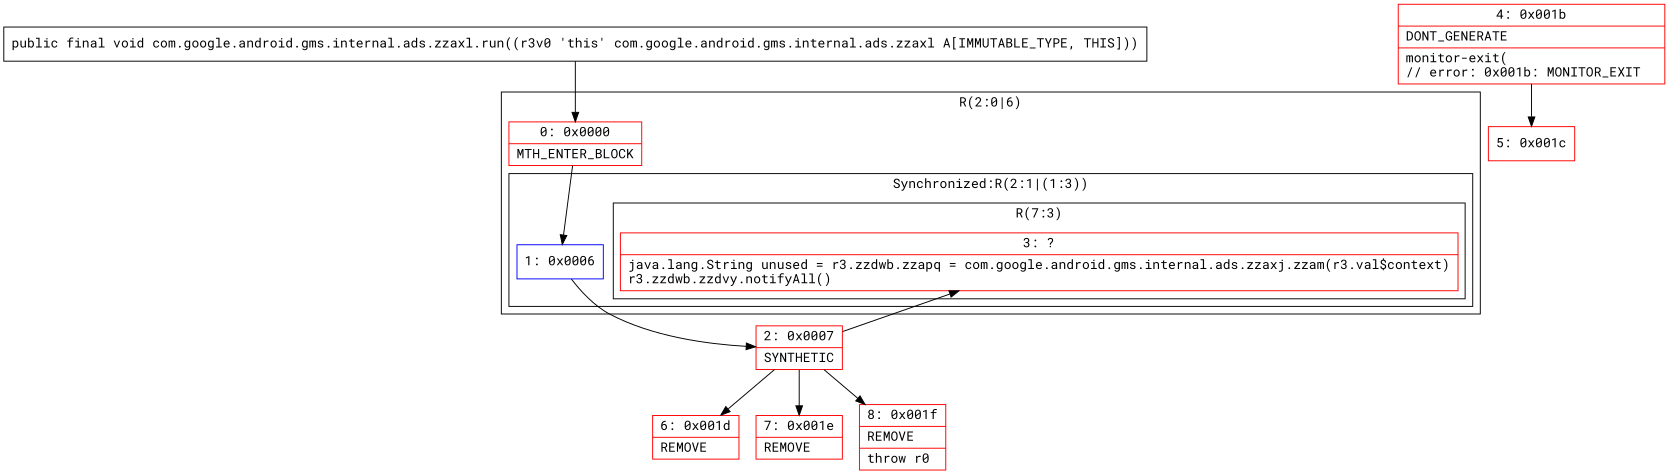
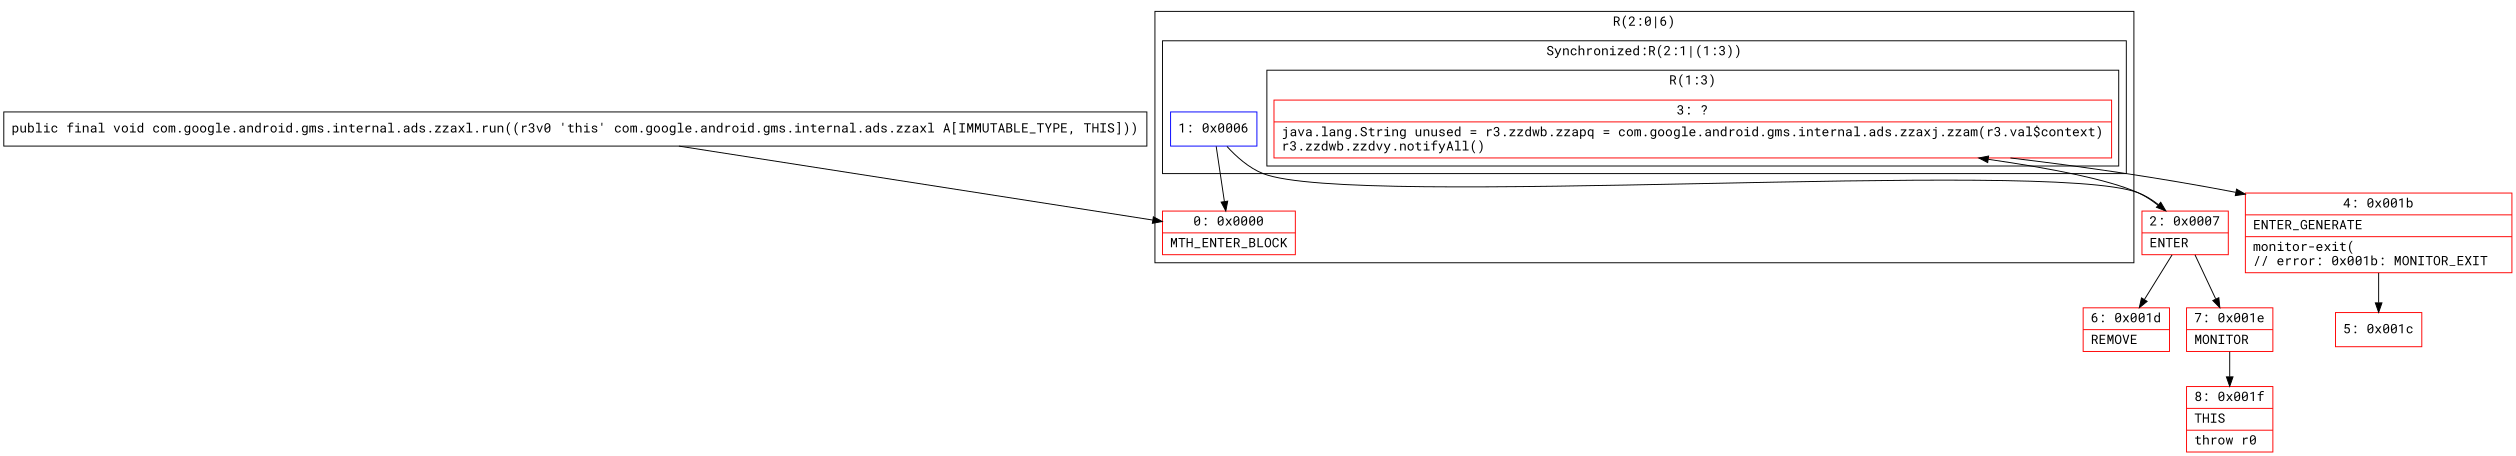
(1457, 37) -> (2308, 225)
none -> (2140, 176)
(568, 200) -> (1221, 179)
(1039, 214) -> (1693, 81)
(799, 358) -> (2169, 243)
(841, 384) -> (2230, 364)
(891, 437) -> (2210, 419)
(787, 448) -> (2222, 340)
